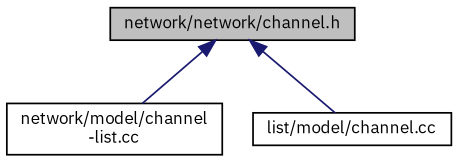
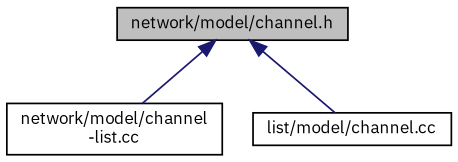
(233, 24) -> (233, 24)
